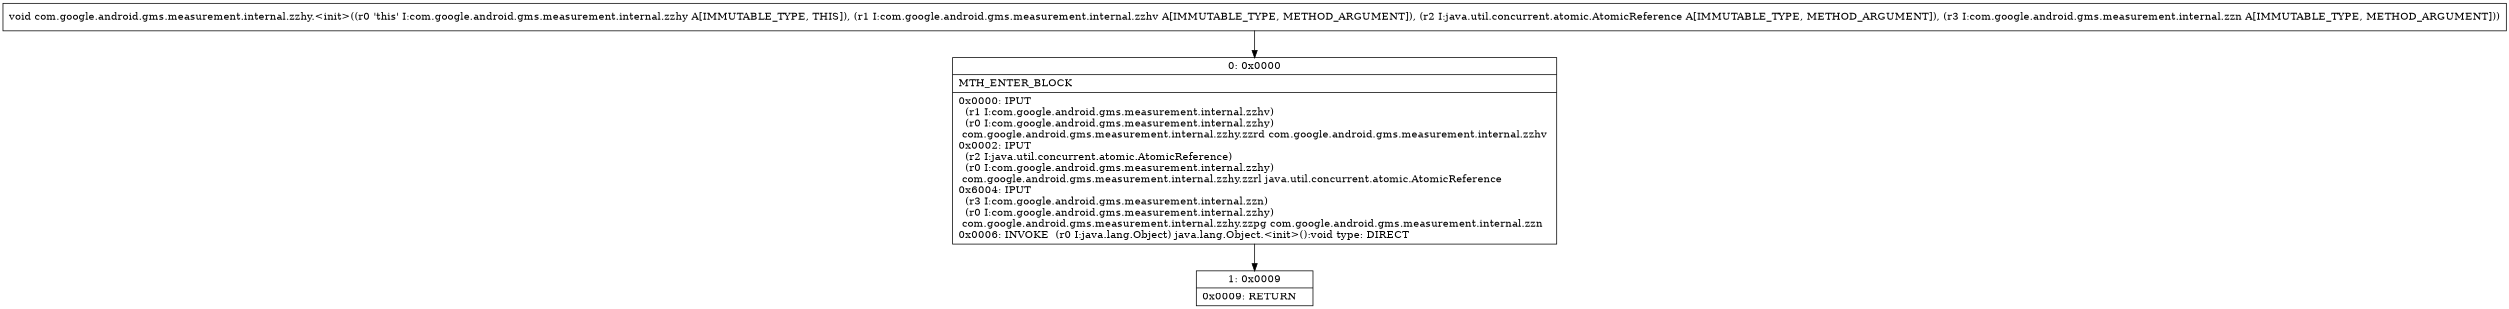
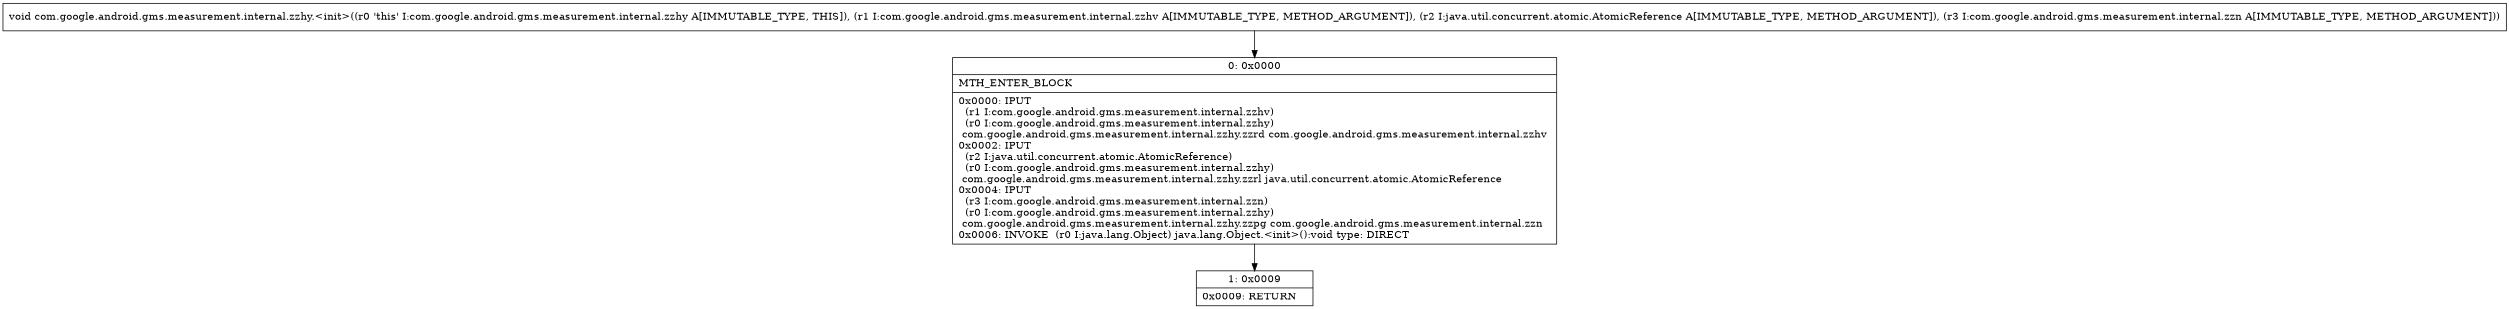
(998, 190) -> (998, 190)
